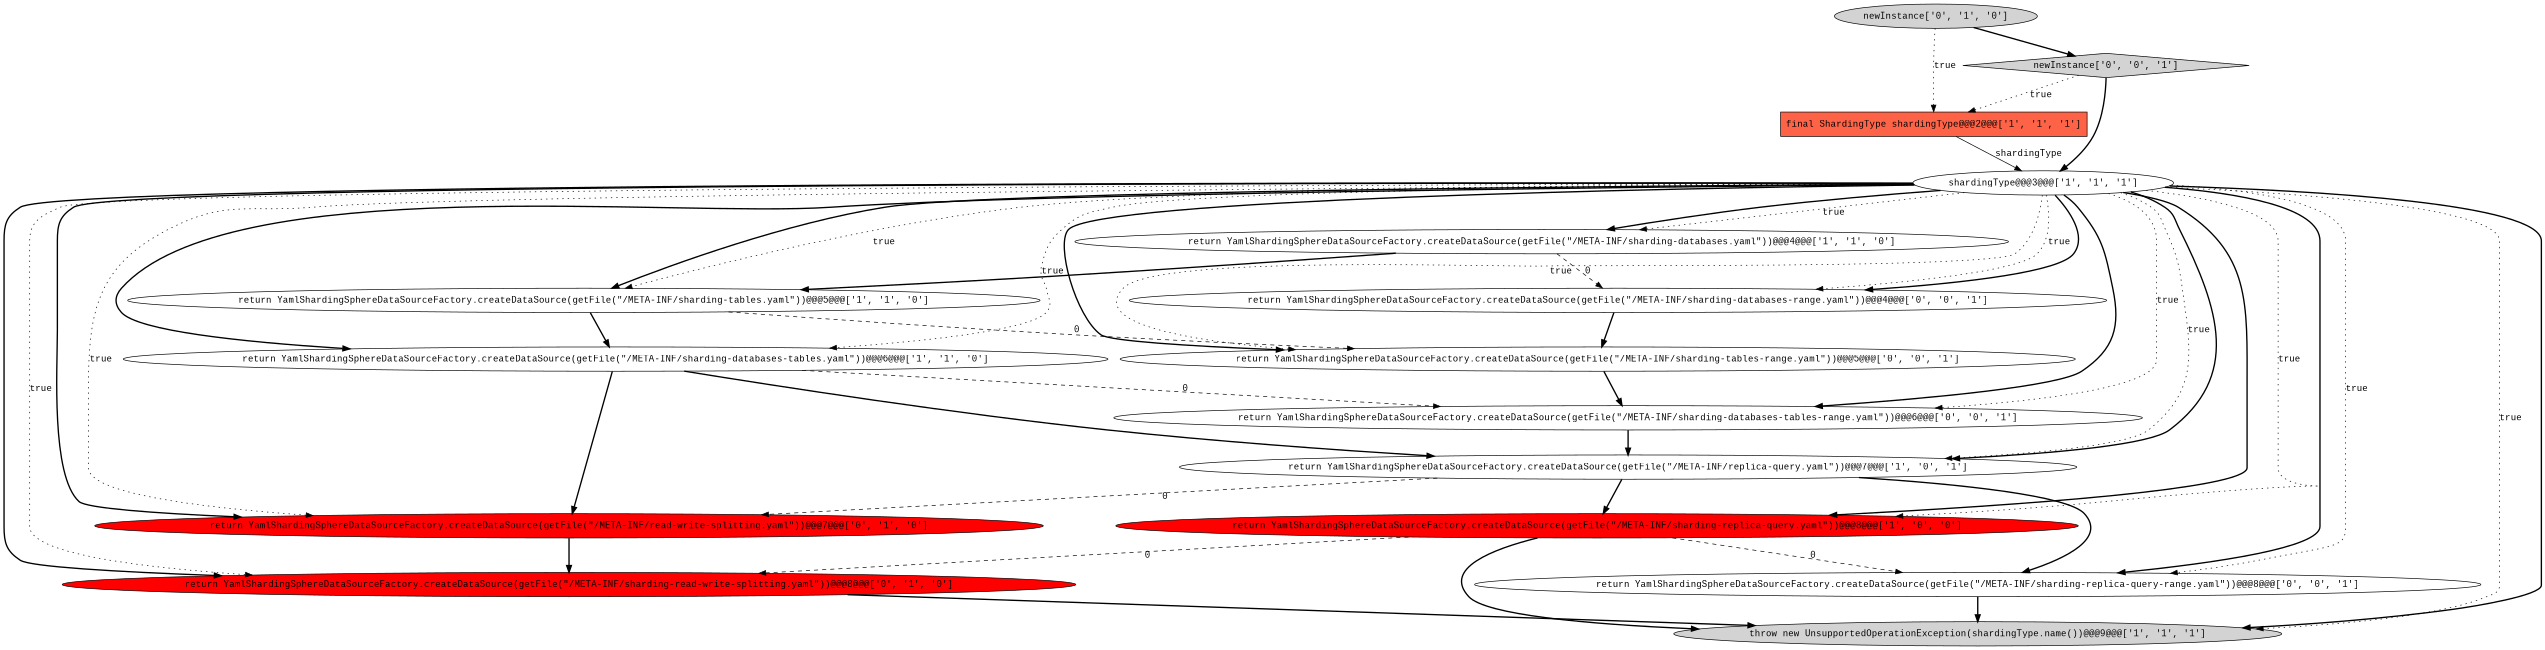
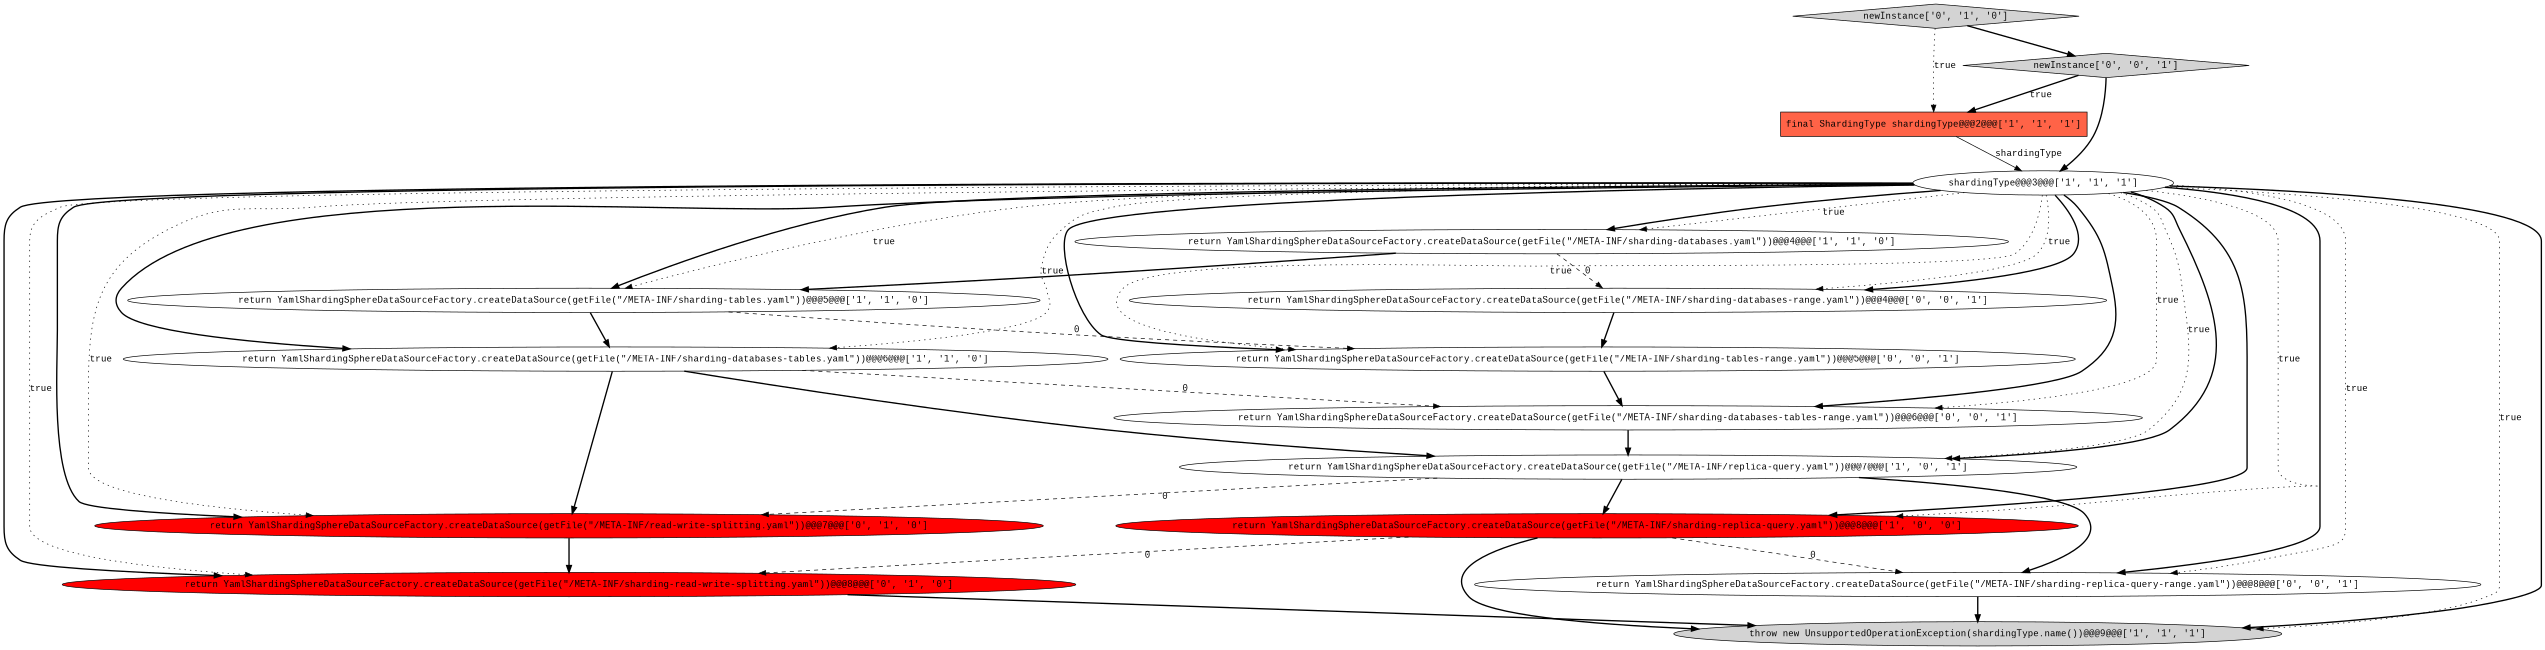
(1936, 16) -> (1936, 16)
(2027, 93) -> (2027, 93)
